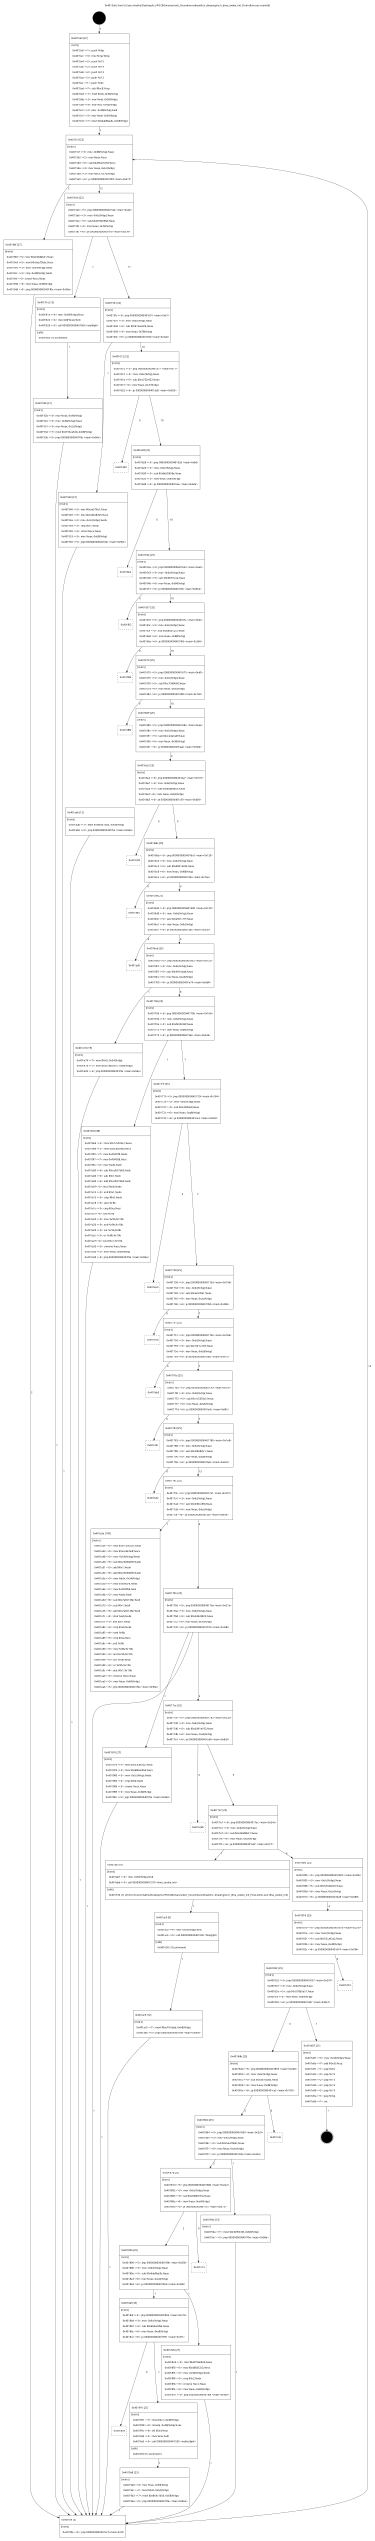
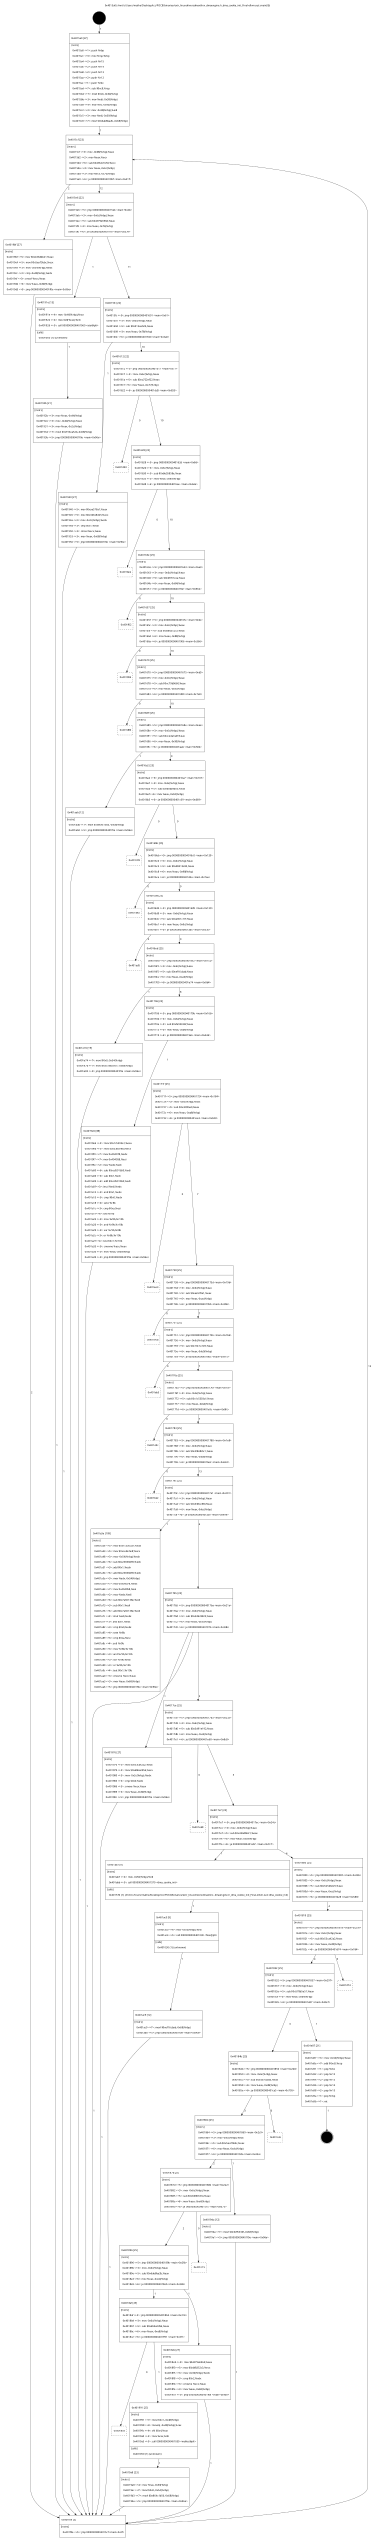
none -> (122, 777)
(183, 1059) -> none
none -> (314, 1958)
